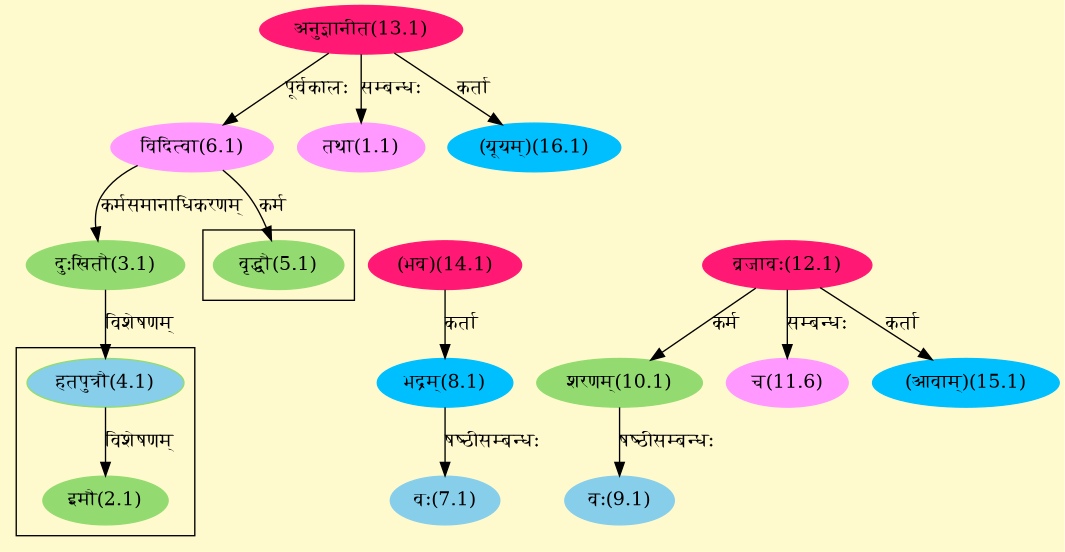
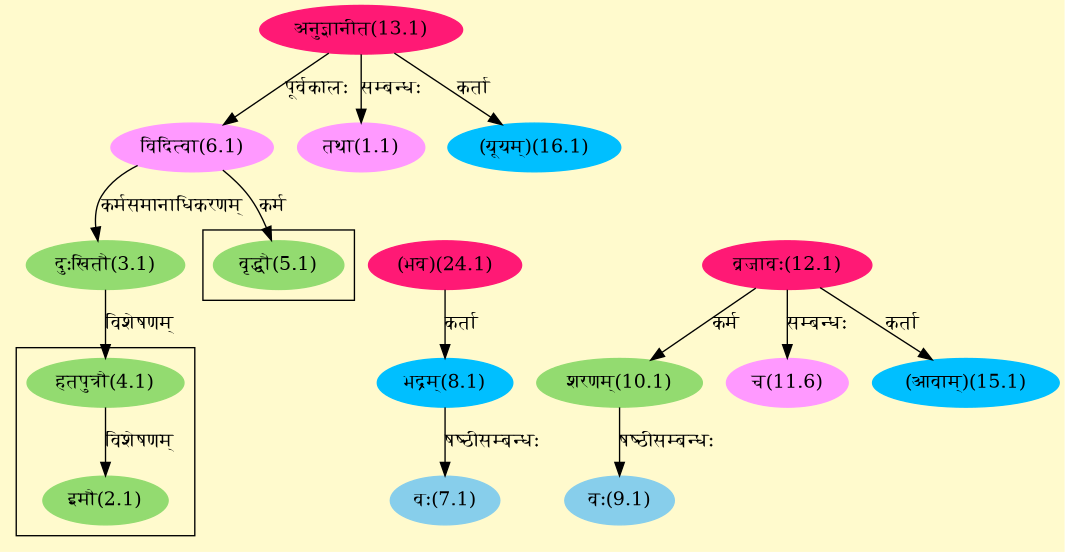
(445, 265) -> (445, 265)
(106, 383) -> (106, 383)
